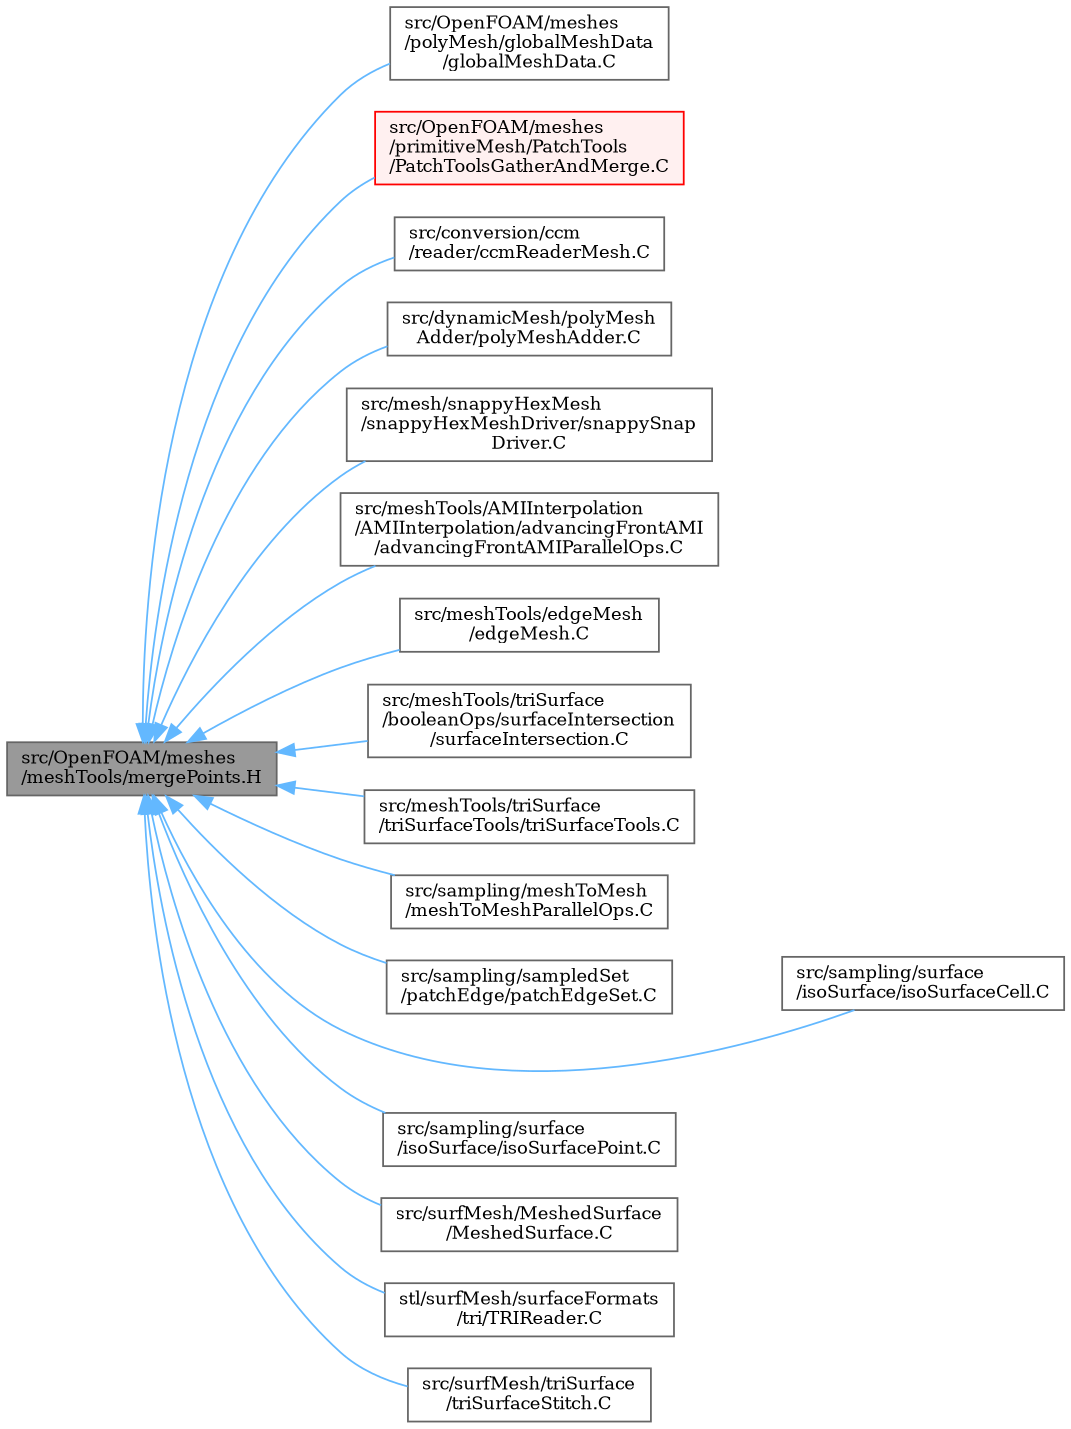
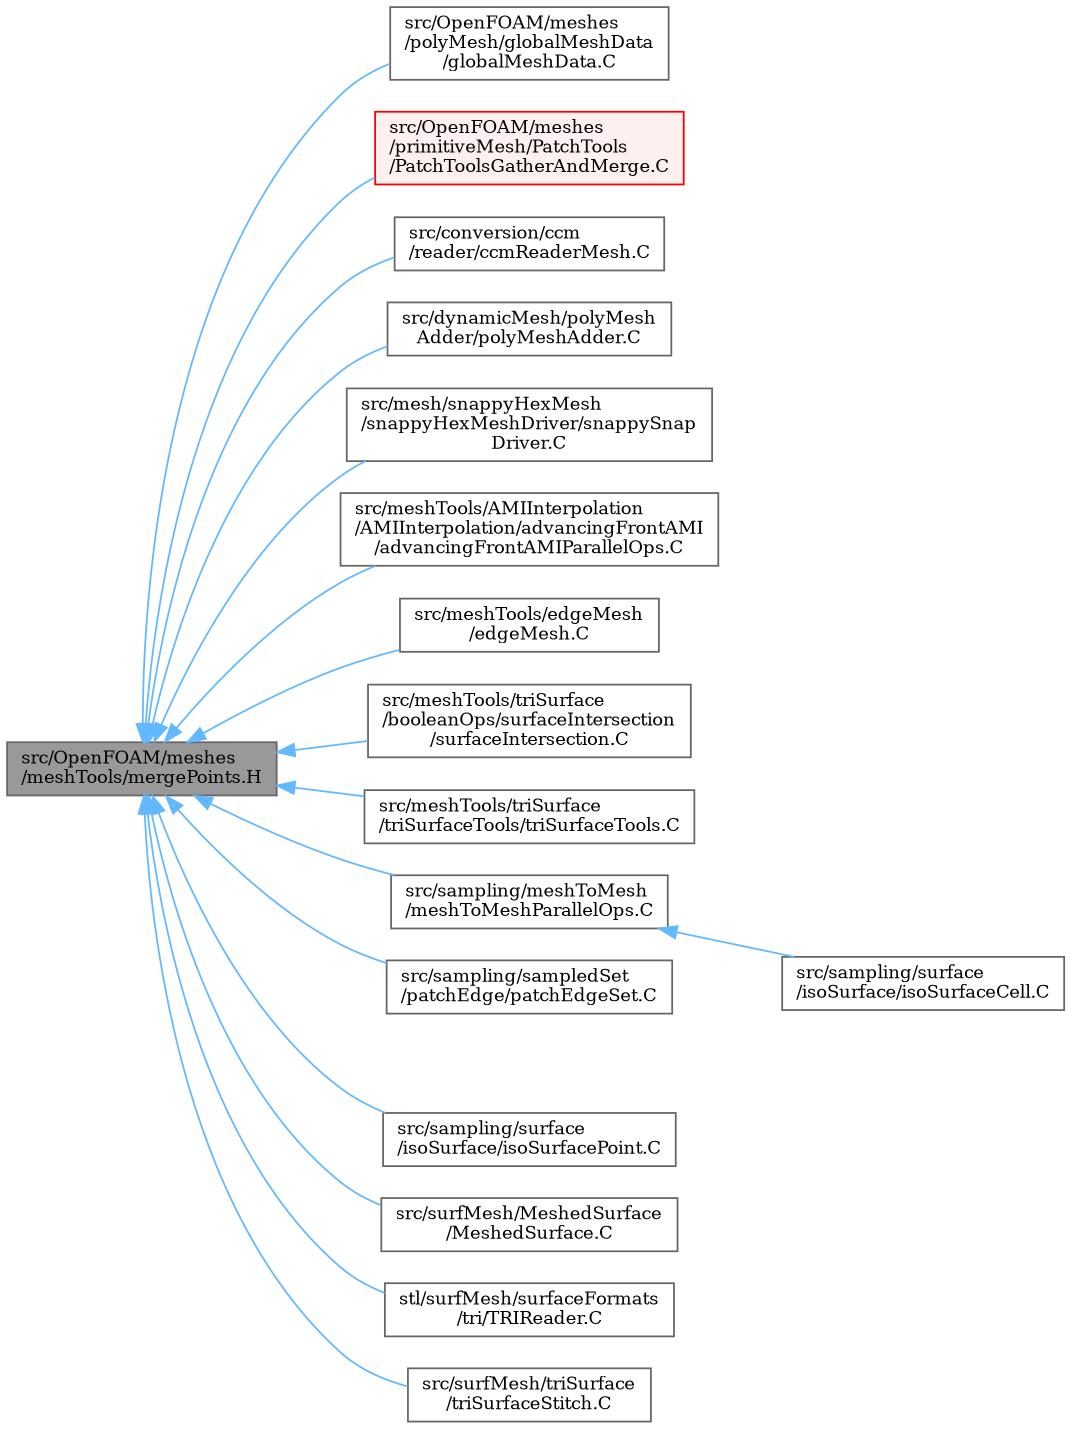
(456, 1064) -> (735, 945)
